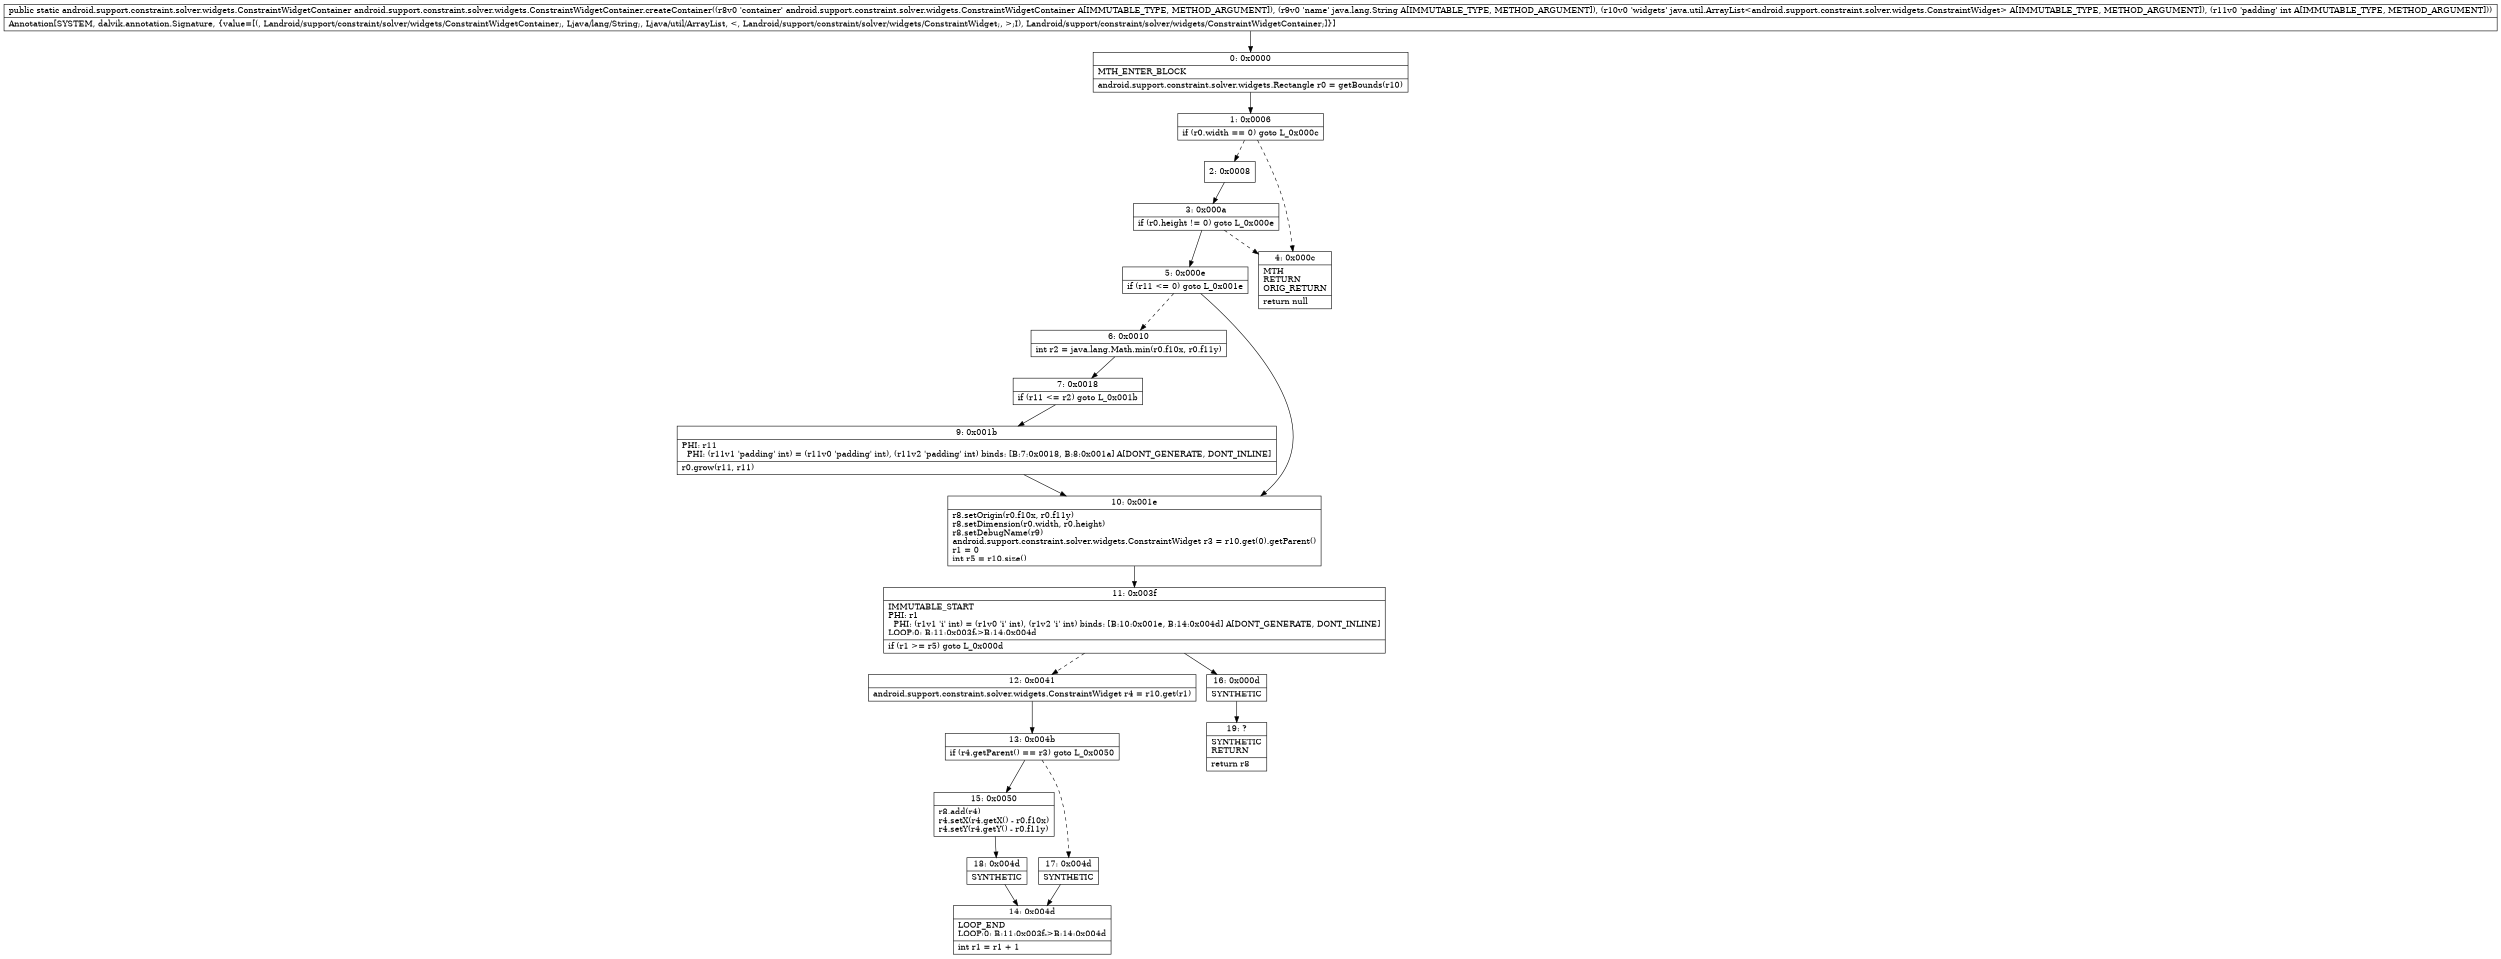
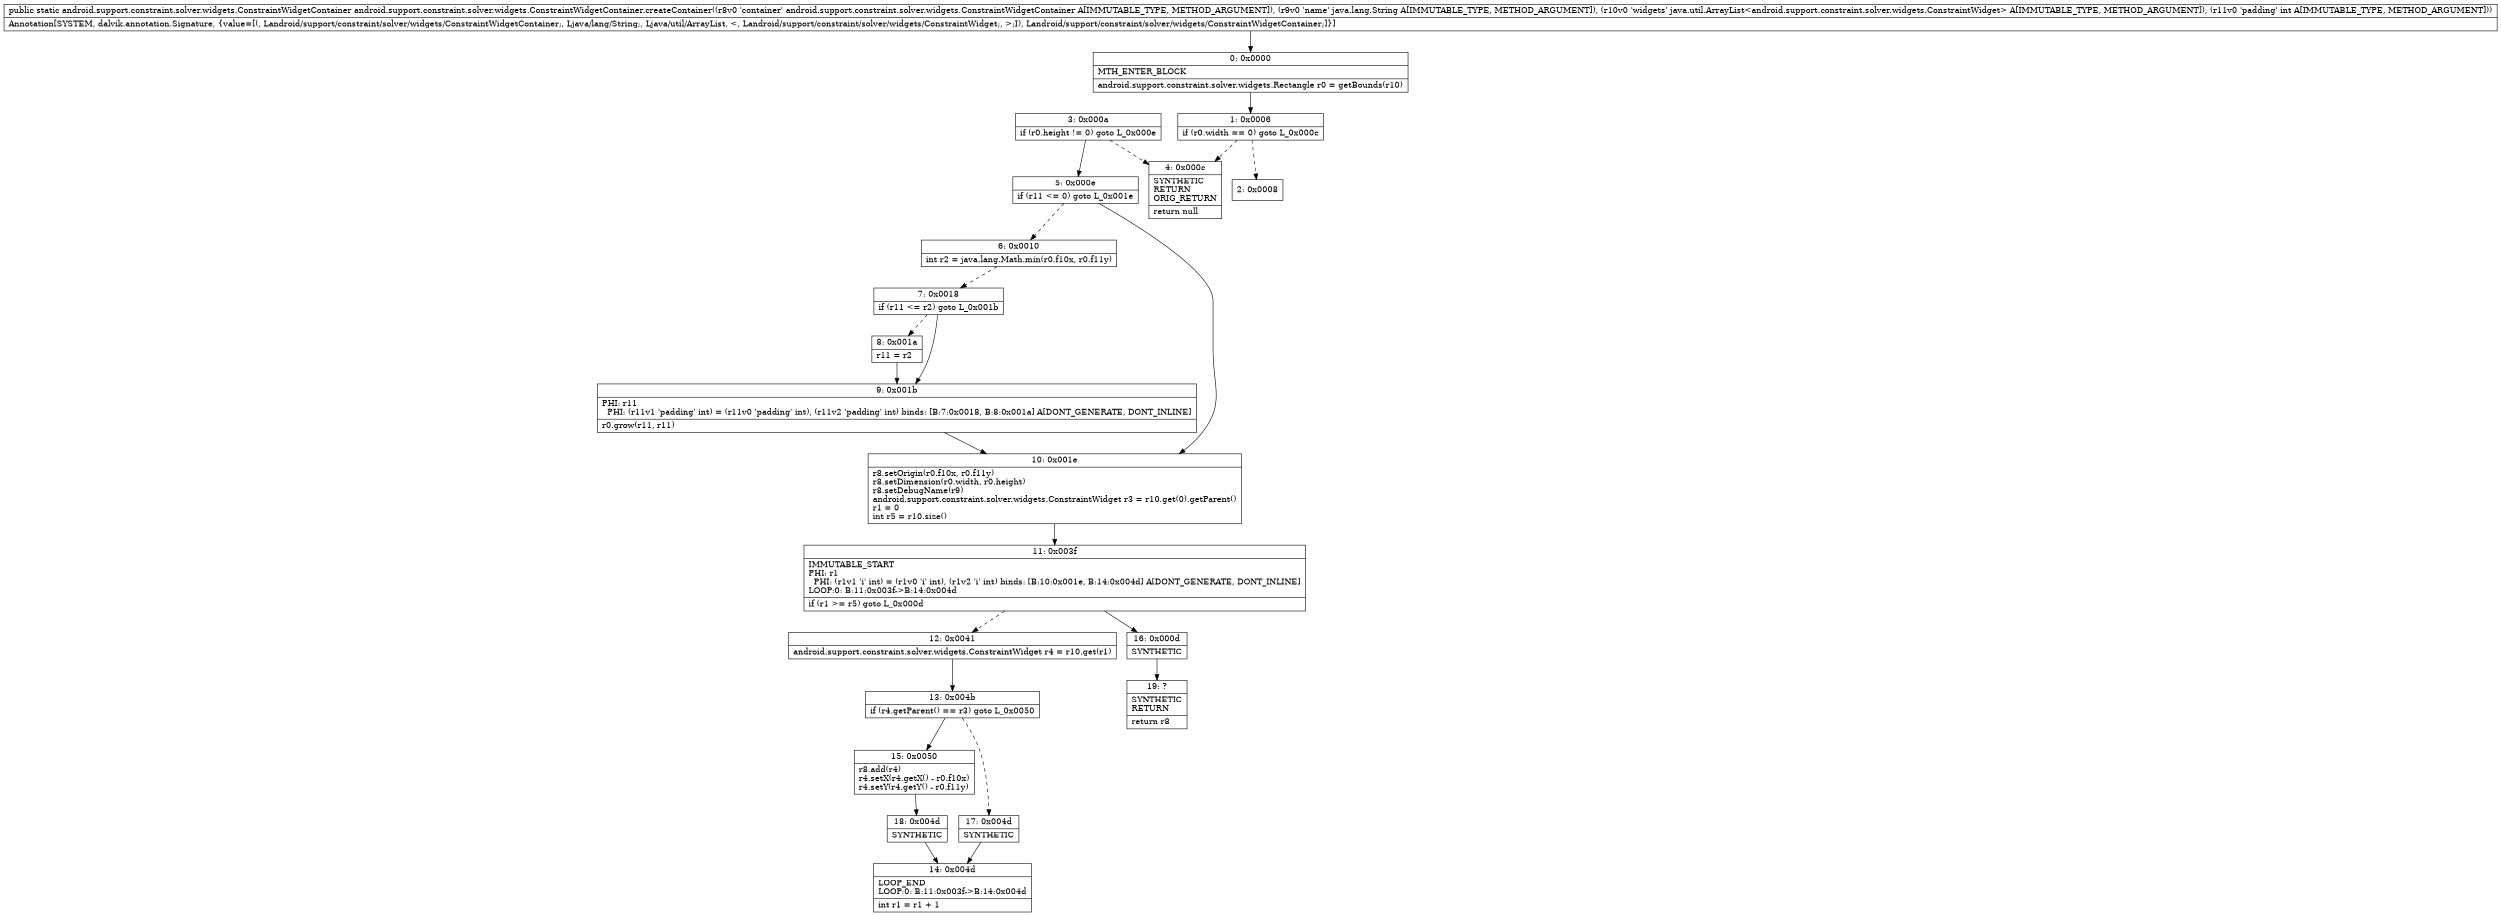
(1220, 190) -> none
(1274, 271) -> (1179, 181)
none -> (897, 349)
(1105, 365) -> (981, 276)
